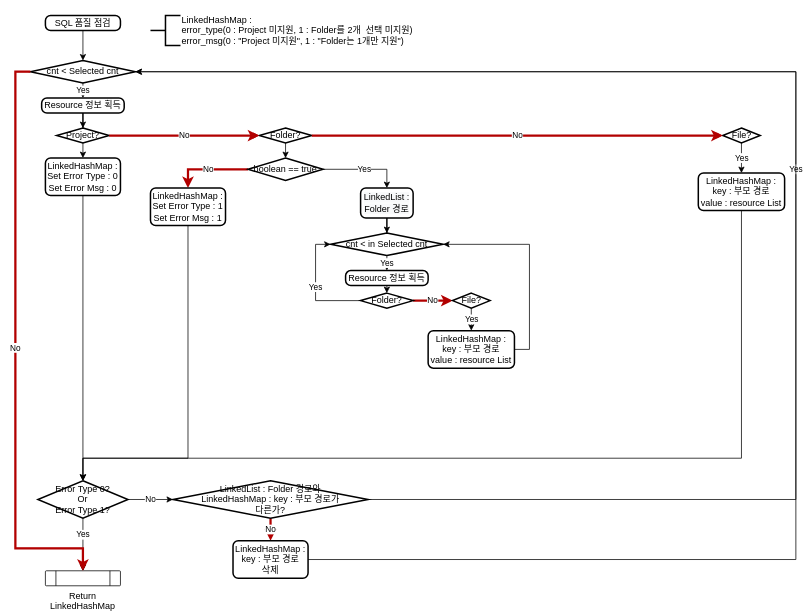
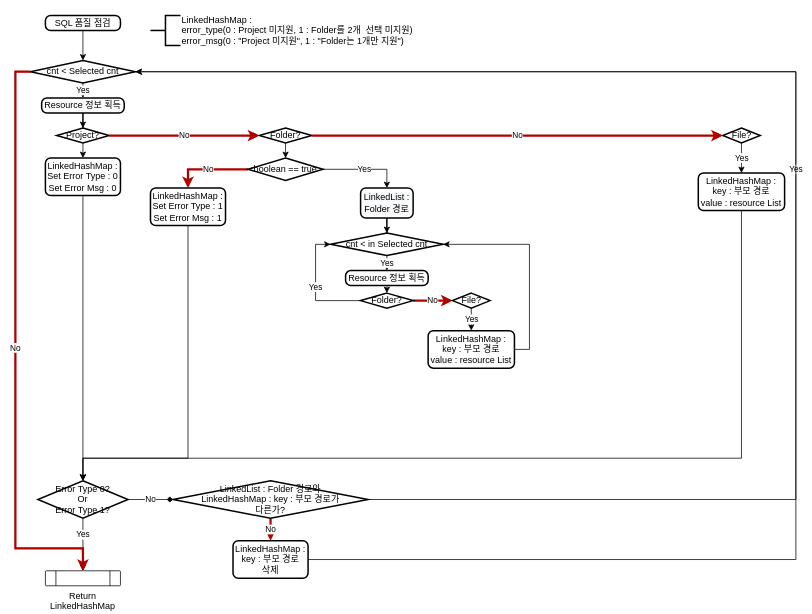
(166, 499) -> (166, 499)
